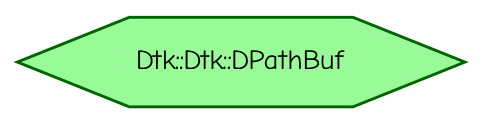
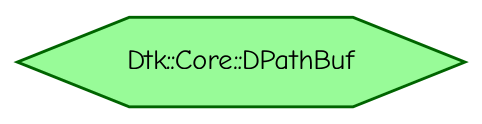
(241, 62) -> (241, 62)
